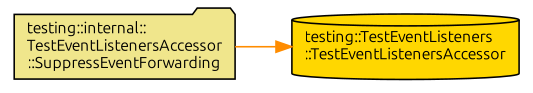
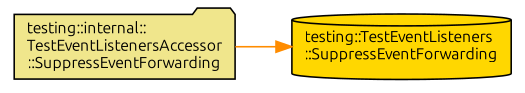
(405, 47) -> (402, 47)
